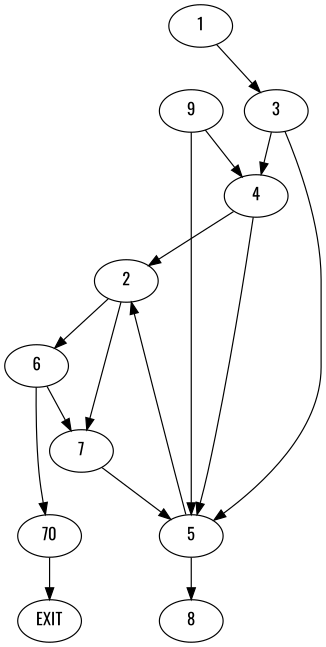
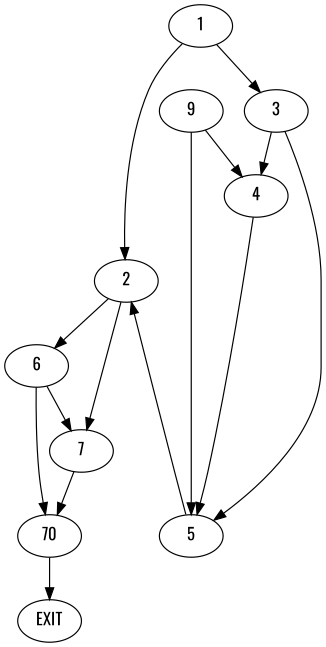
(200, 233) -> (134, 139)
(131, 490) -> (68, 488)
(191, 621) -> none
